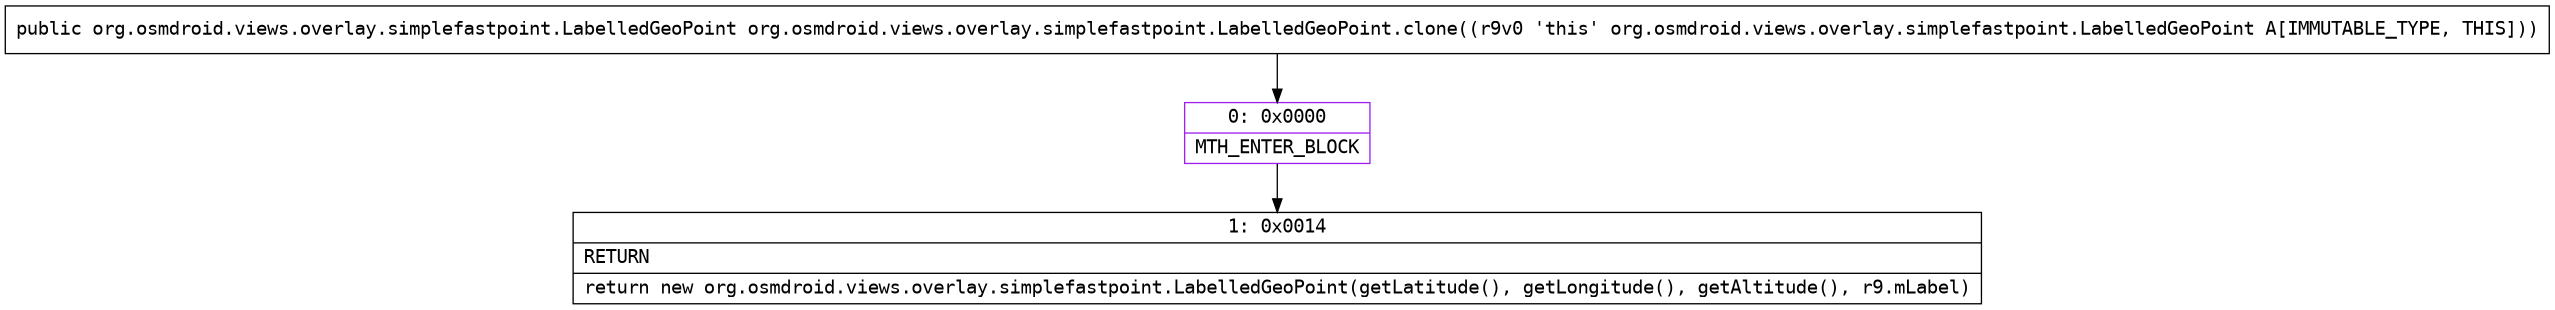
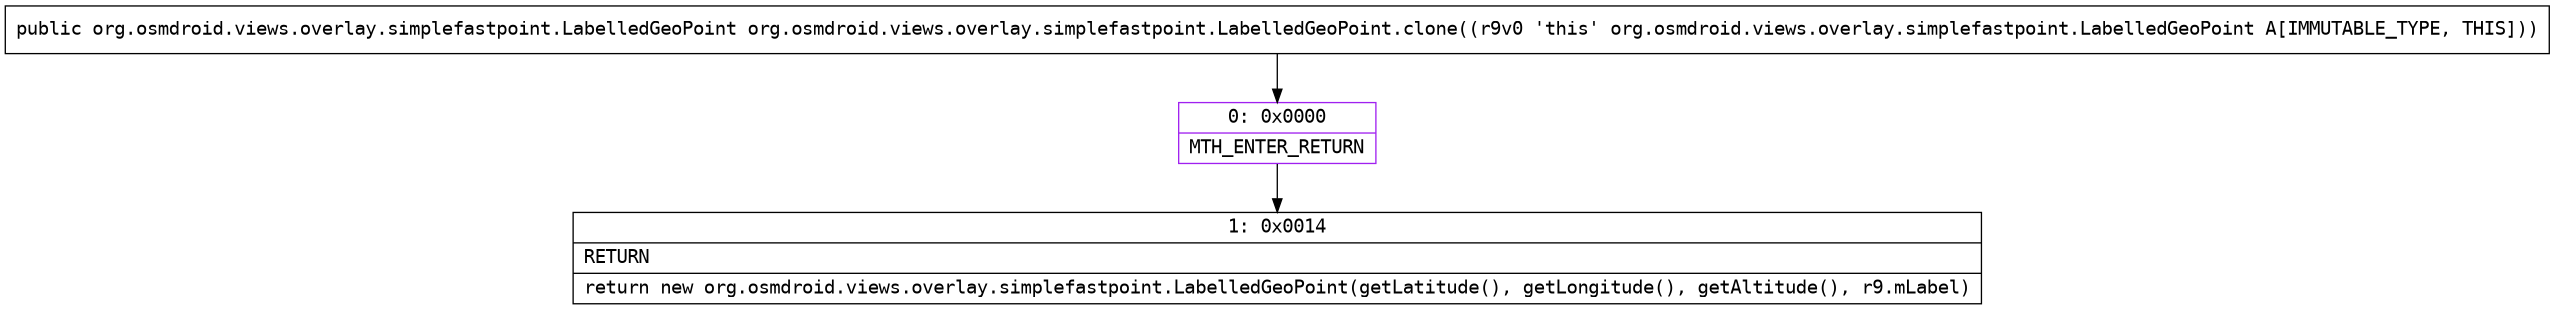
(1277, 148) -> (1277, 148)
